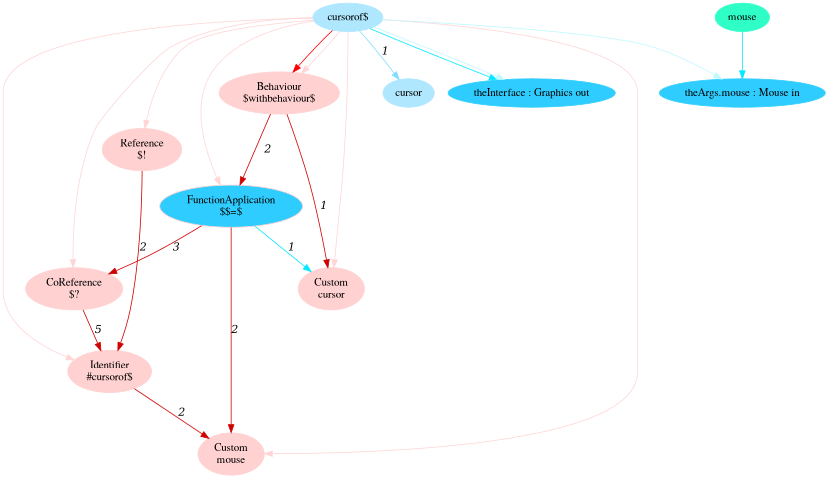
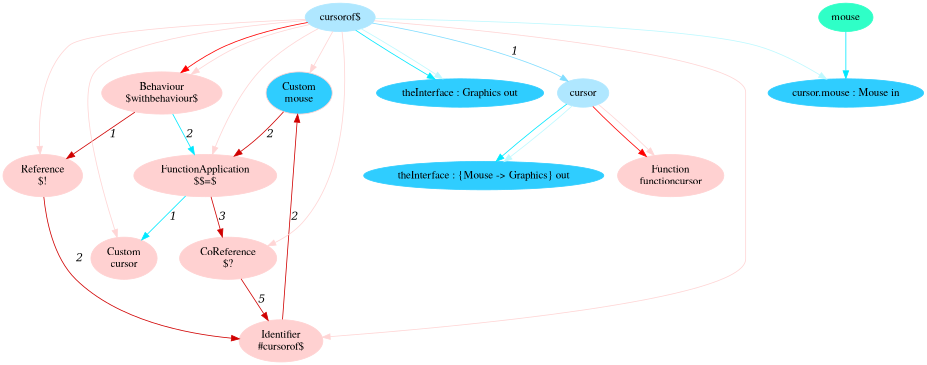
(742, 93) -> (846, 93)
(257, 146) -> (182, 131)
none -> (484, 176)
none -> (671, 176)
(310, 186) -> (104, 133)
(231, 206) -> (205, 176)
(231, 326) -> (263, 133)
(231, 454) -> (299, 93)
